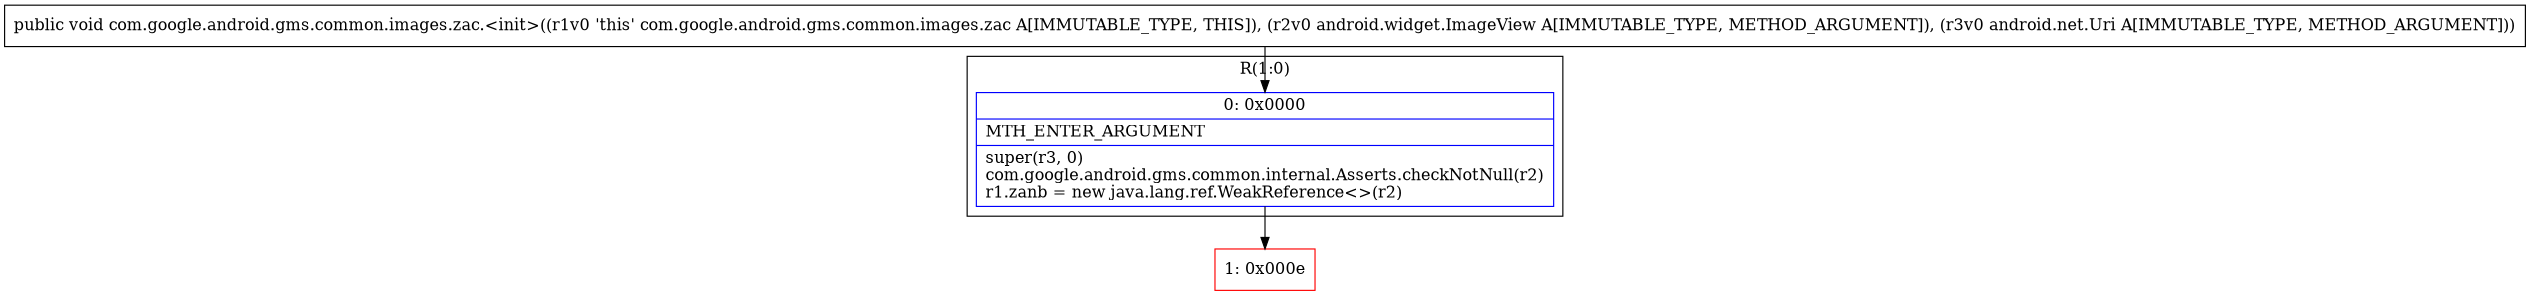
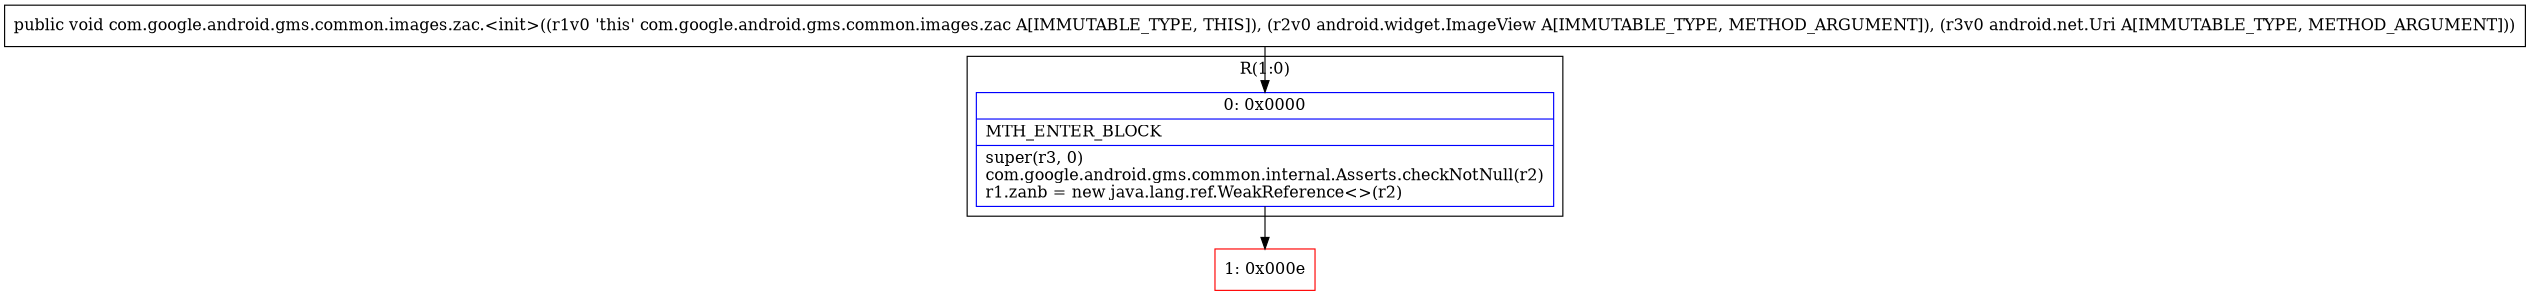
(1095, 132) -> (1074, 132)
